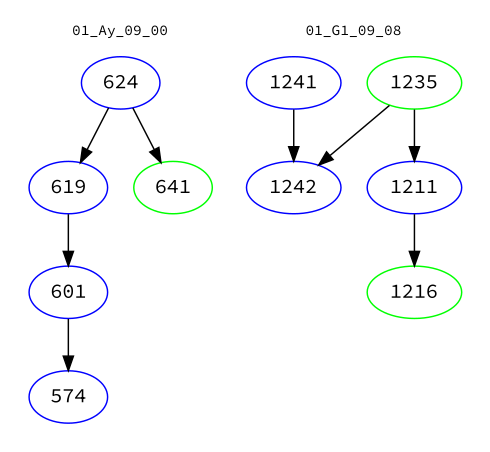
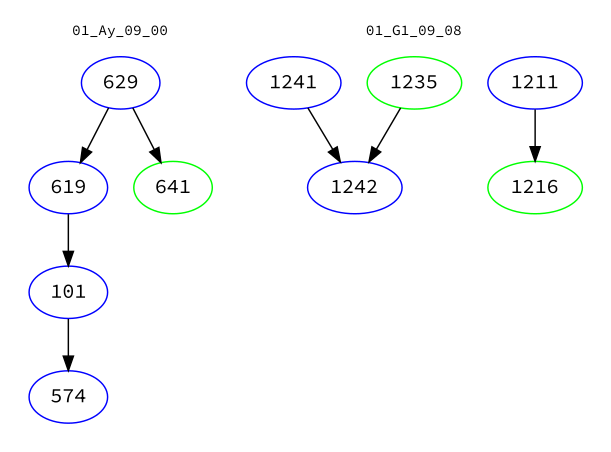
(121, 83) -> (121, 83)
(414, 128) -> none
(68, 292) -> (68, 292)
